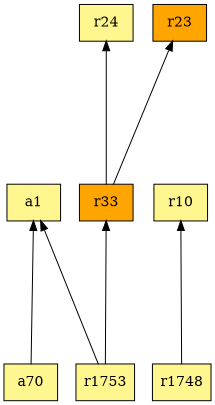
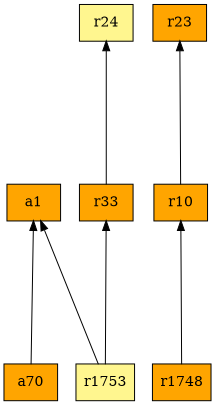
(141, 117) -> (180, 118)
(34, 203) -> (34, 203)
(181, 203) -> (181, 203)
(31, 382) -> (31, 382)
(182, 382) -> (182, 382)
